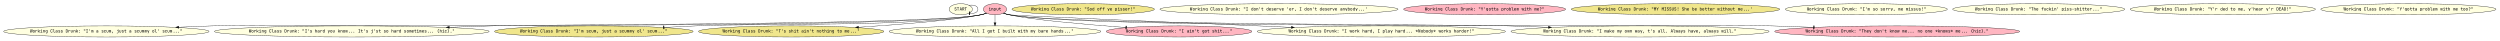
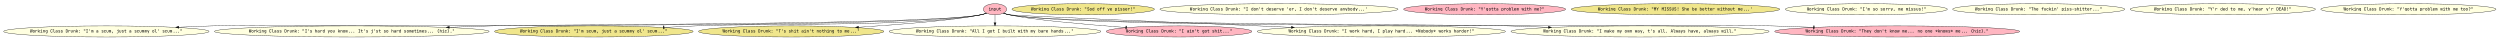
(961, 9) -> none
